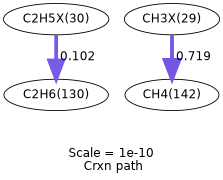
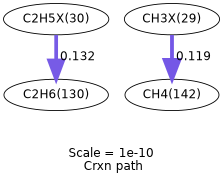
(76, 57) -> (76, 57)
(192, 57) -> (192, 57)
